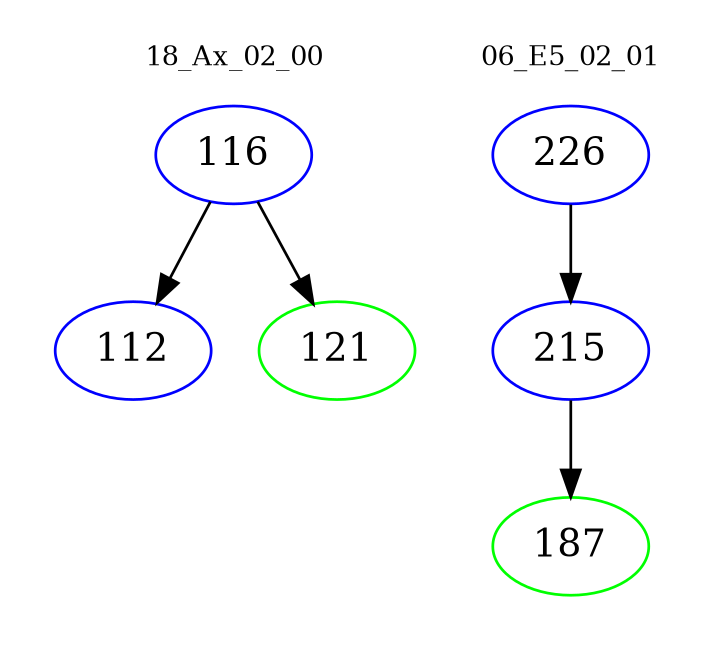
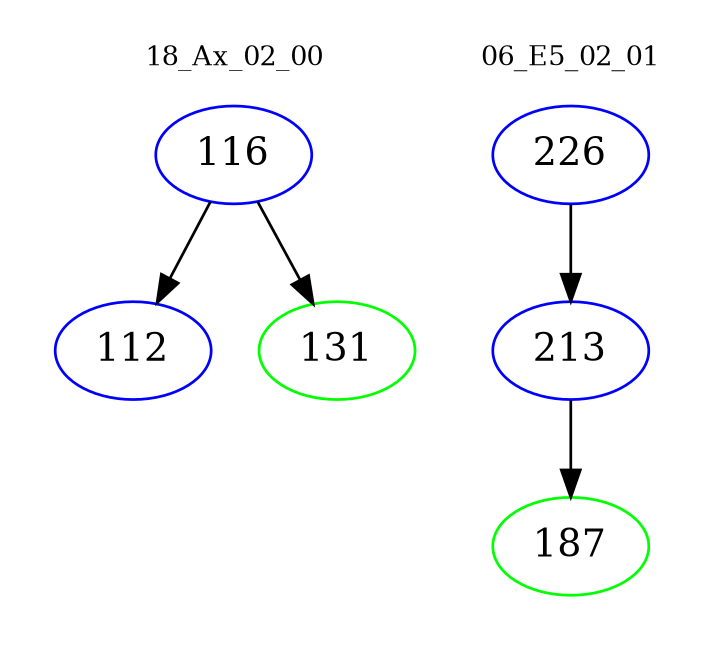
(337, 351) -> (337, 351)
(571, 351) -> (571, 351)
